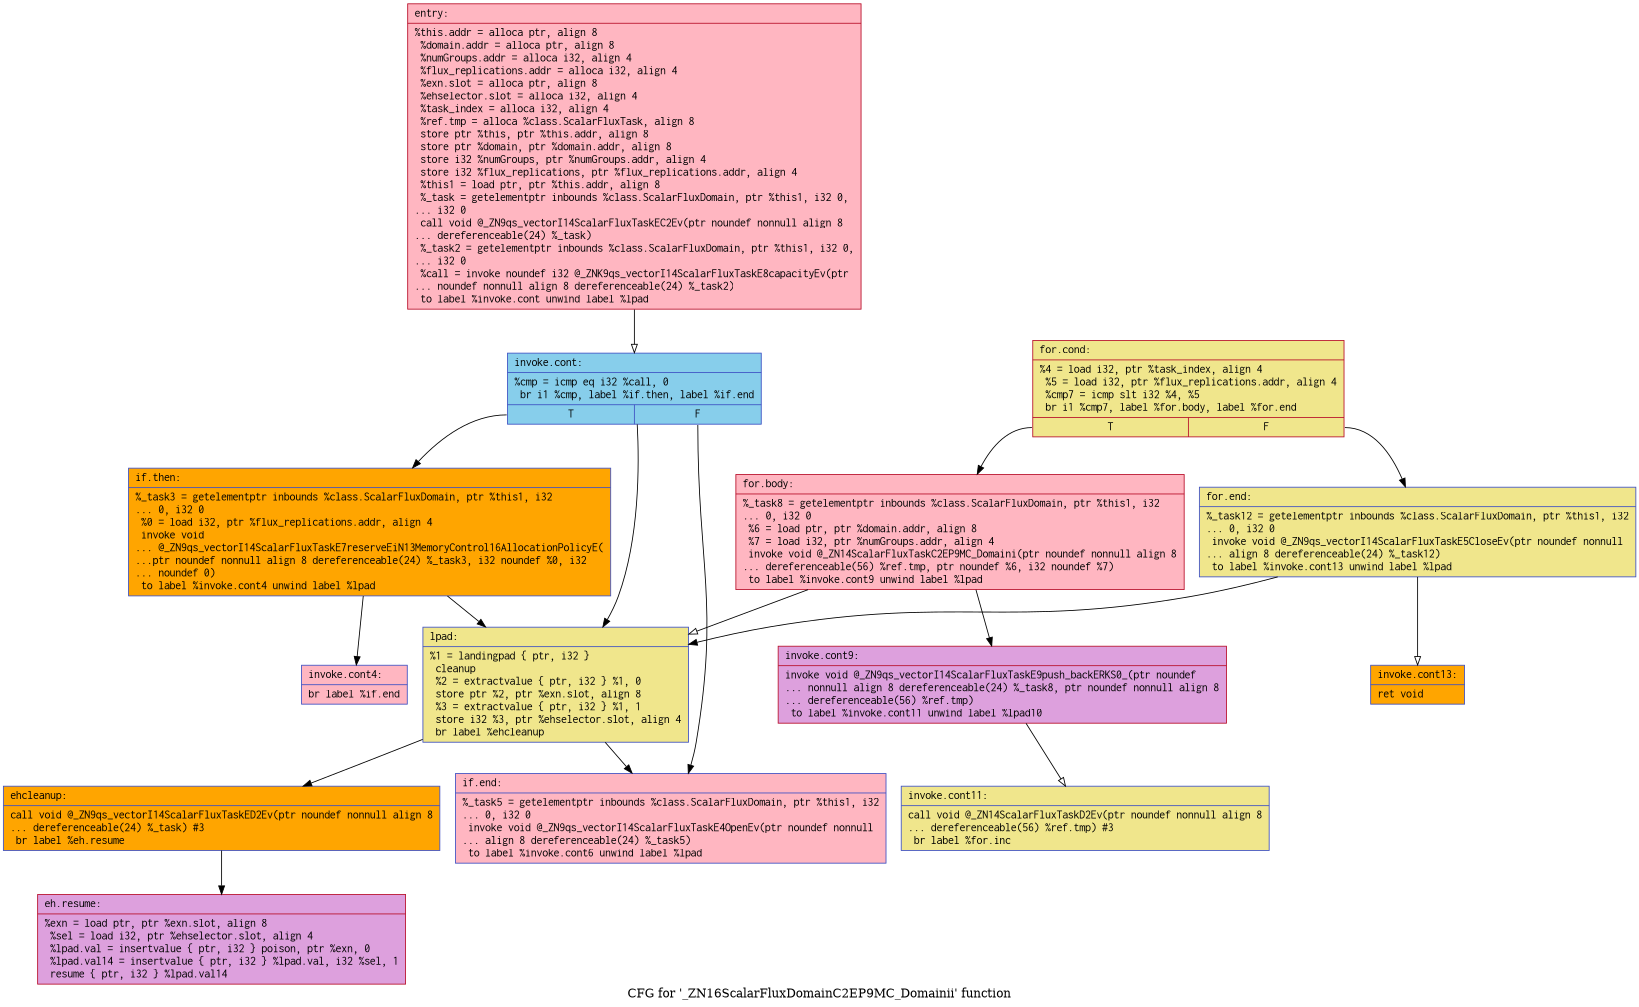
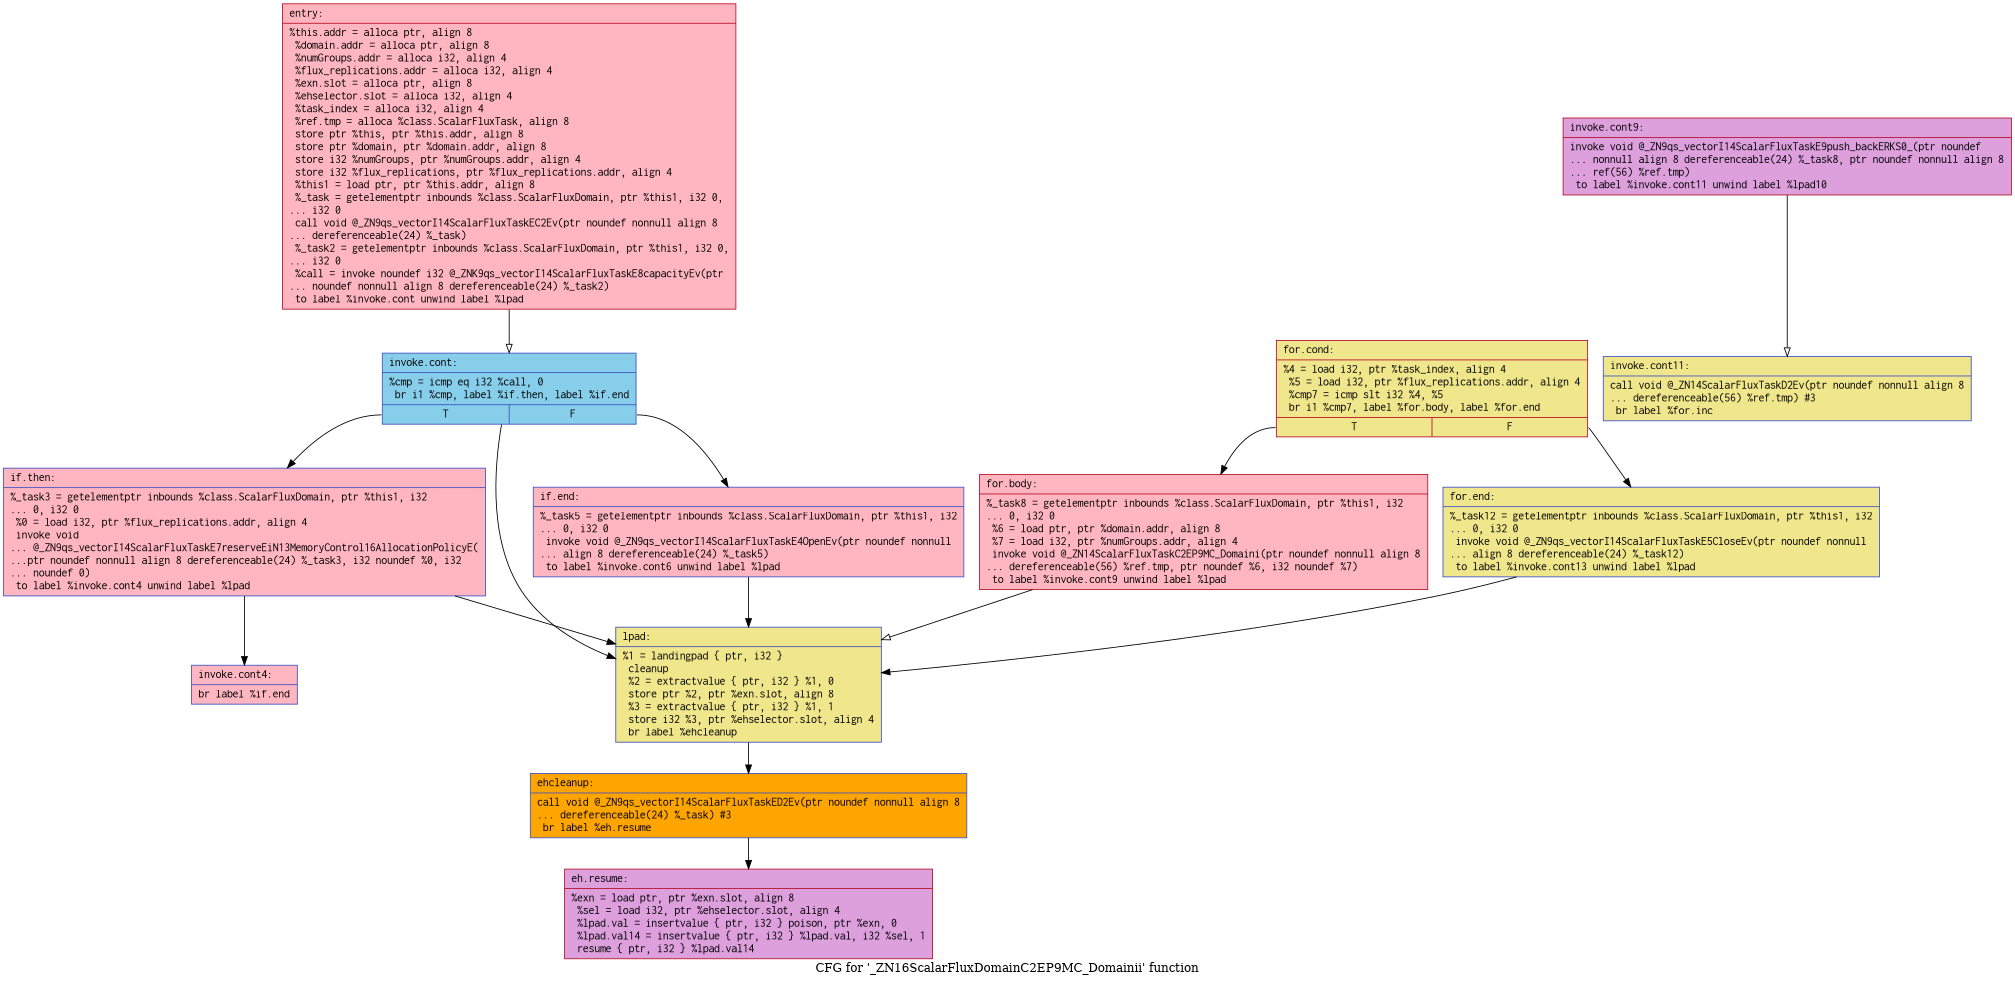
(370, 532) -> (244, 532)
(984, 617) -> none
(1418, 685) -> none
(879, 700) -> (1630, 172)
(616, 754) -> (749, 598)
